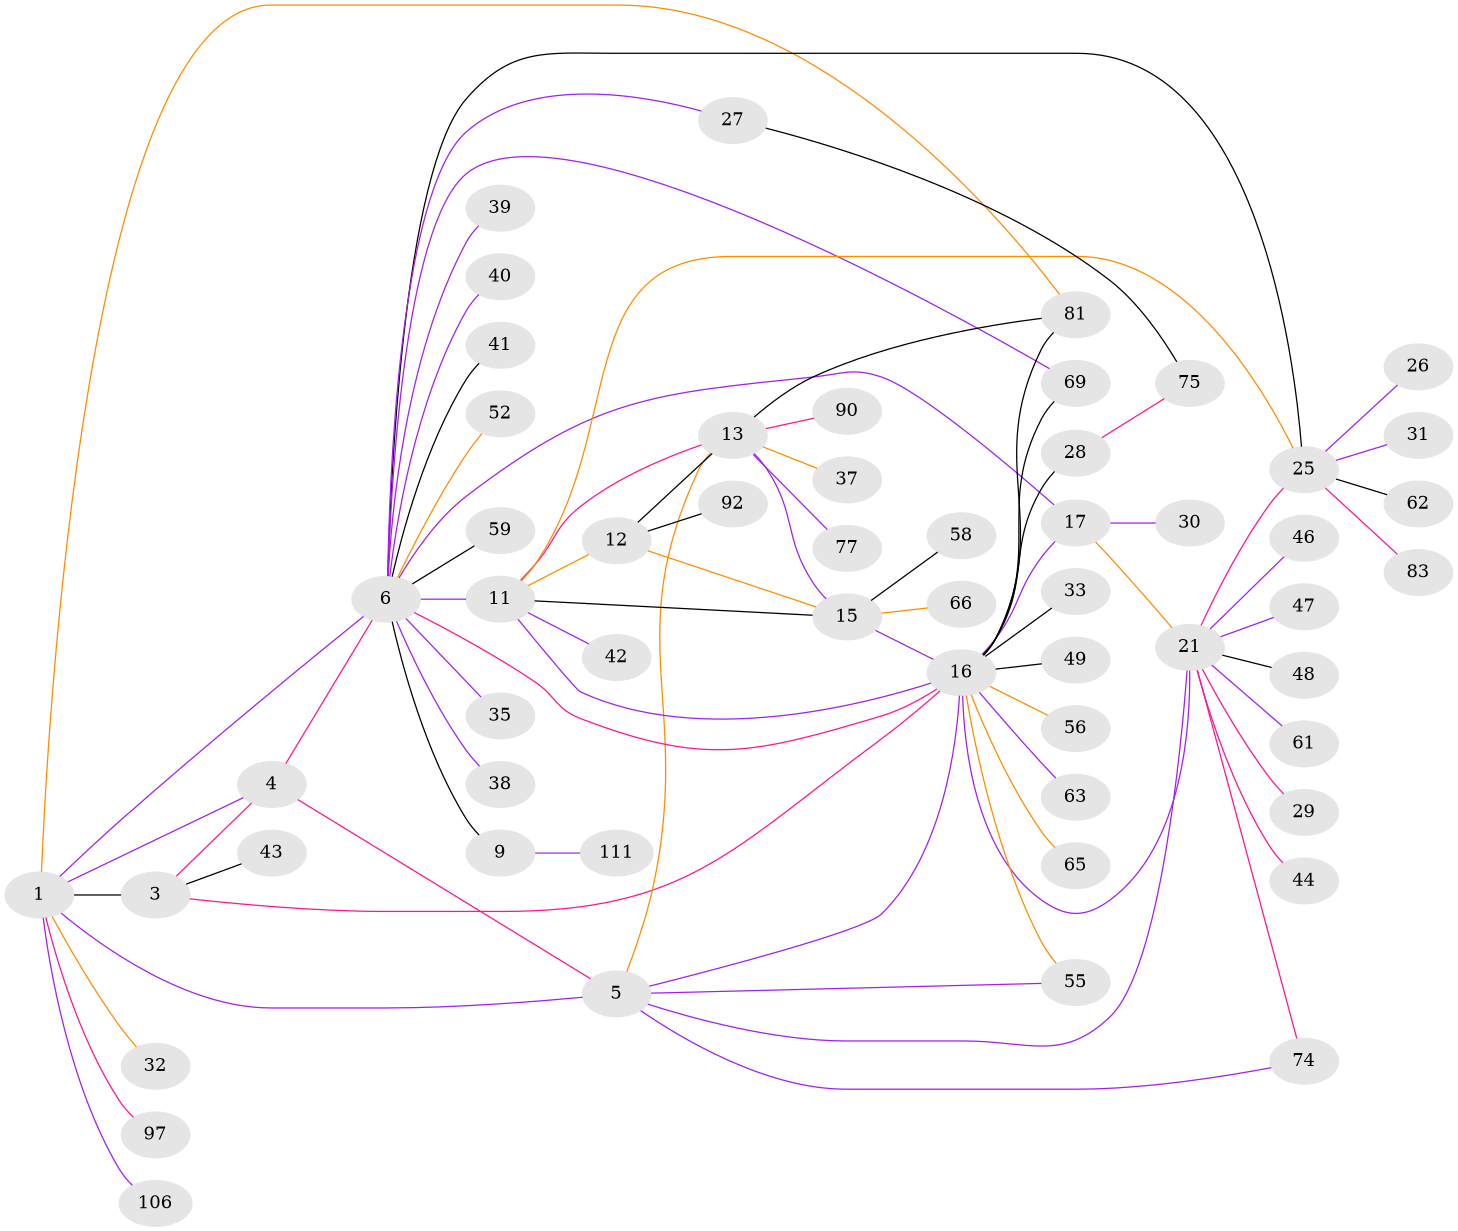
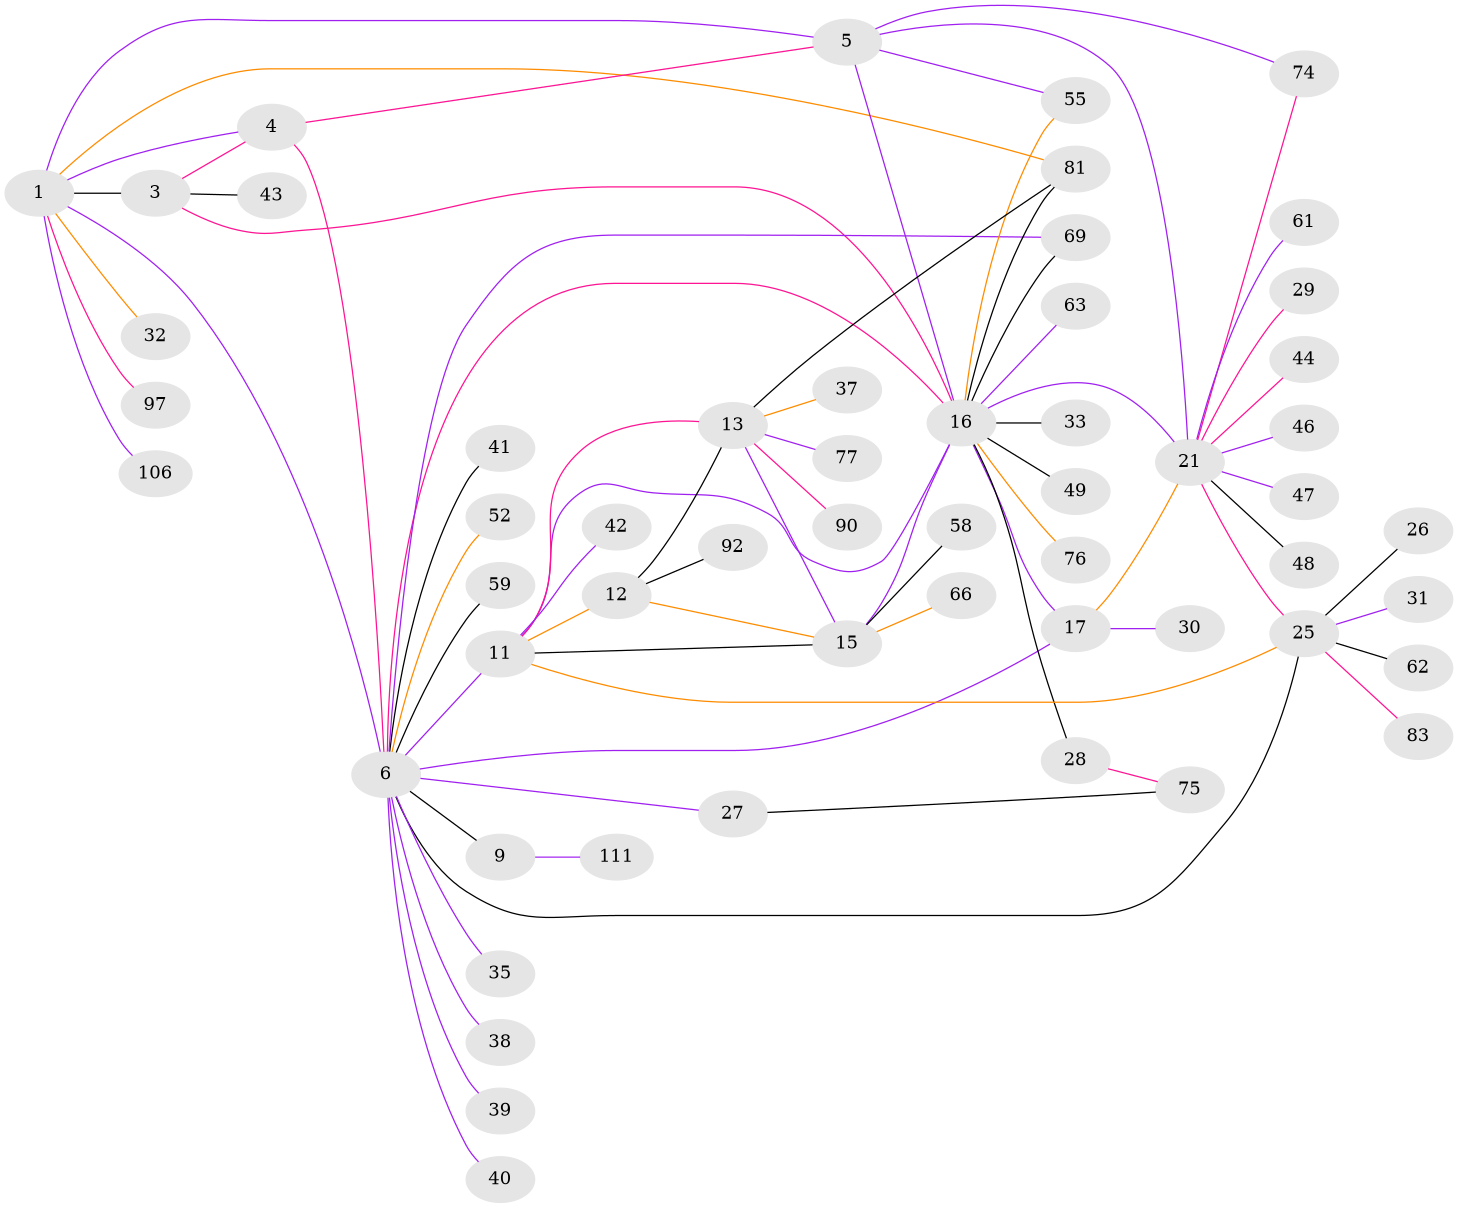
(1361, 418) -> (1361, 582)
(664, 723) -> none
(1076, 729) -> (1076, 560)
(1076, 866) -> none
